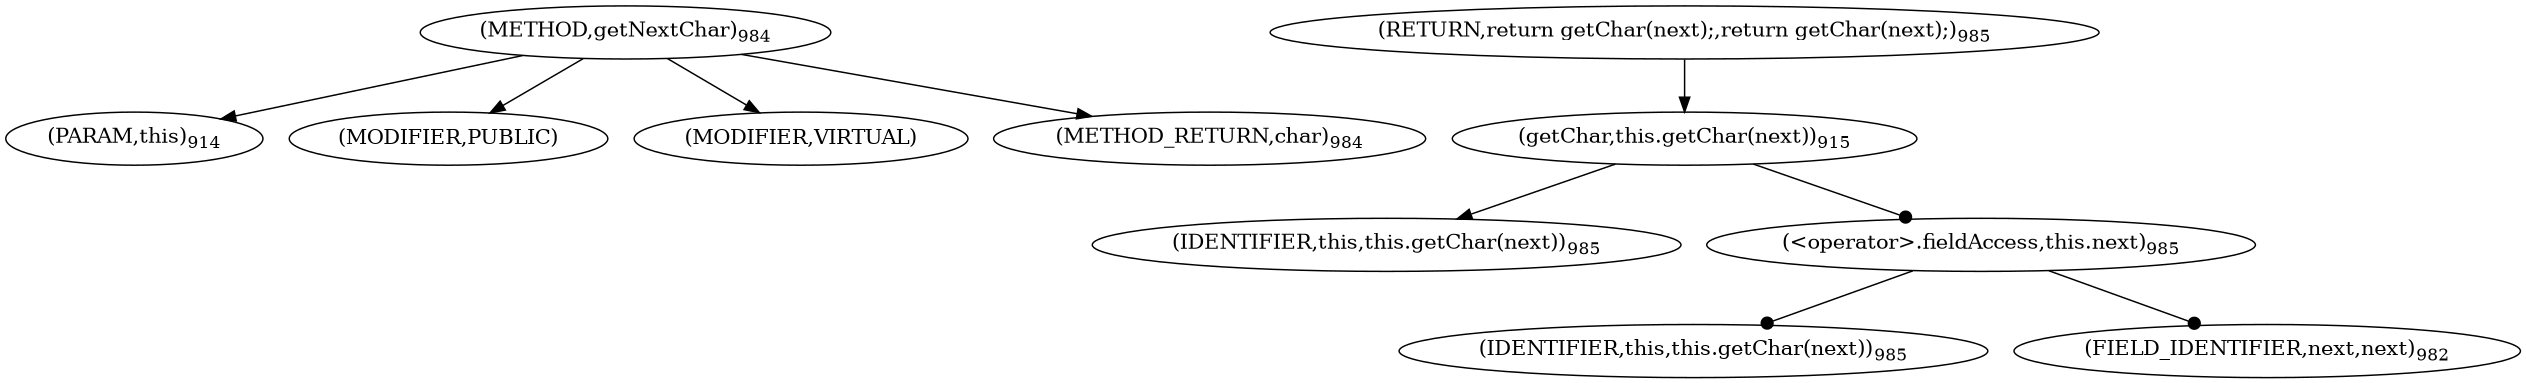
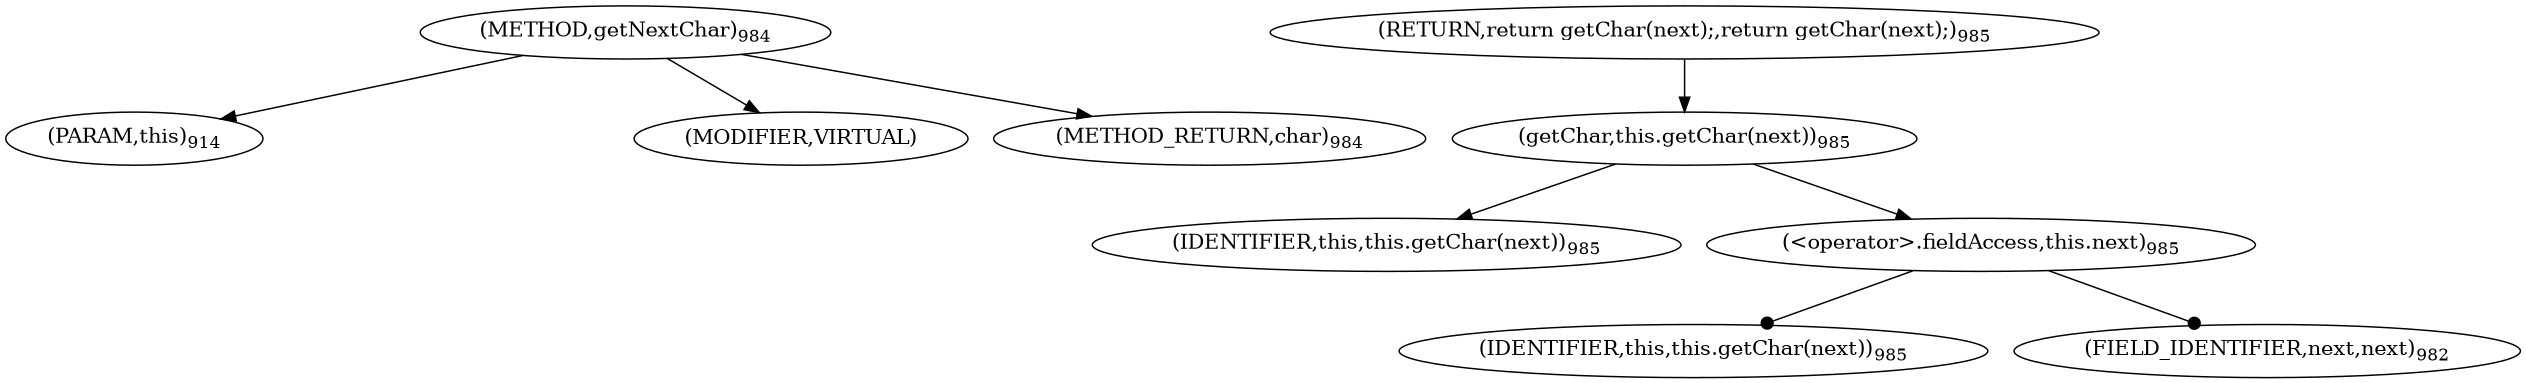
(1834, 136) -> (1834, 136)
(449, 139) -> none
(1826, 190) -> (1826, 190)
